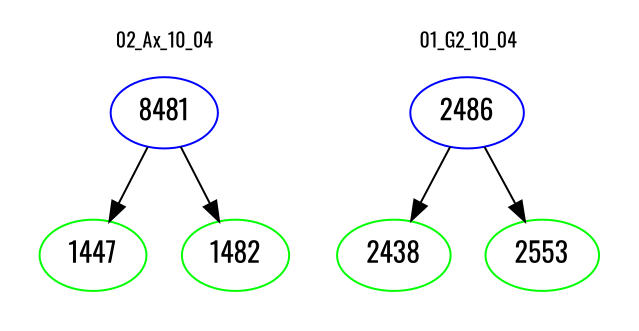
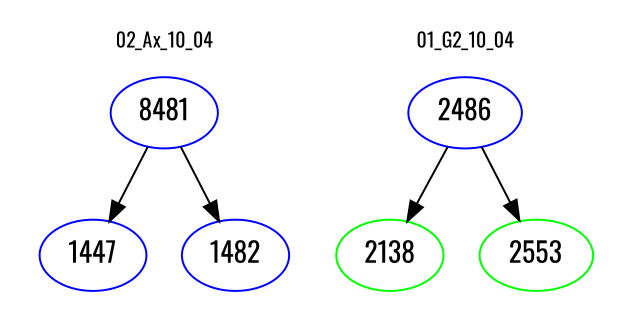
(93, 255) -> (93, 255)
(236, 255) -> (236, 255)
(394, 255) -> (390, 255)
